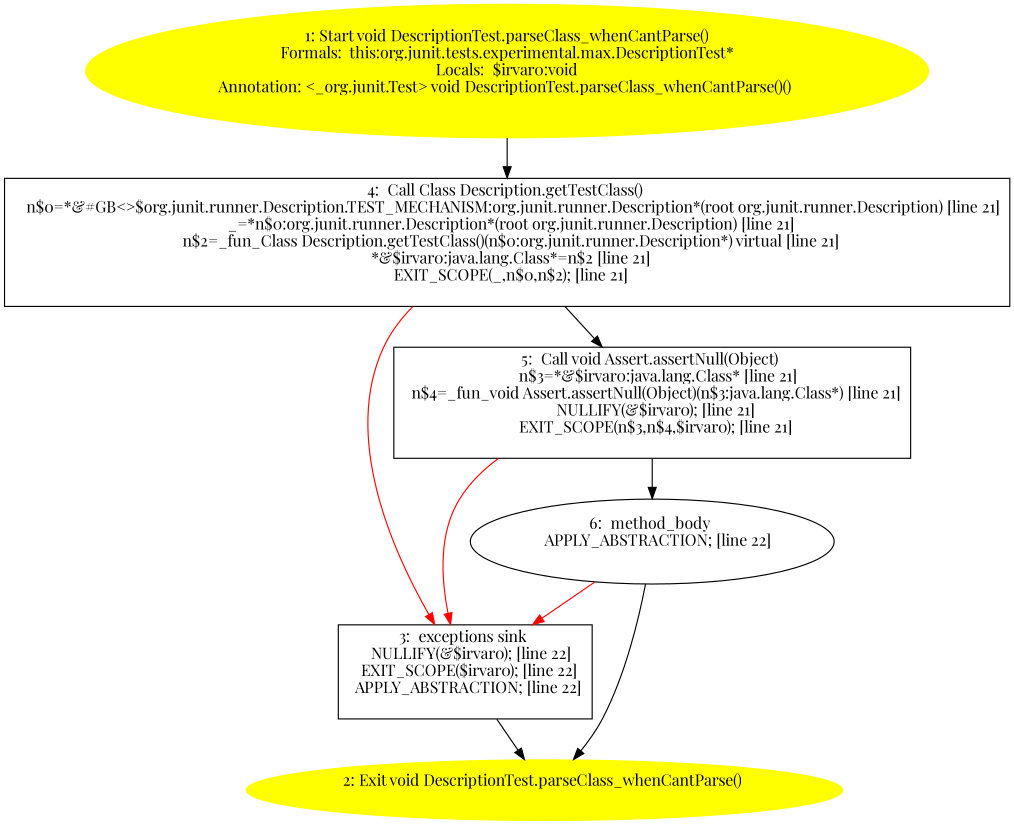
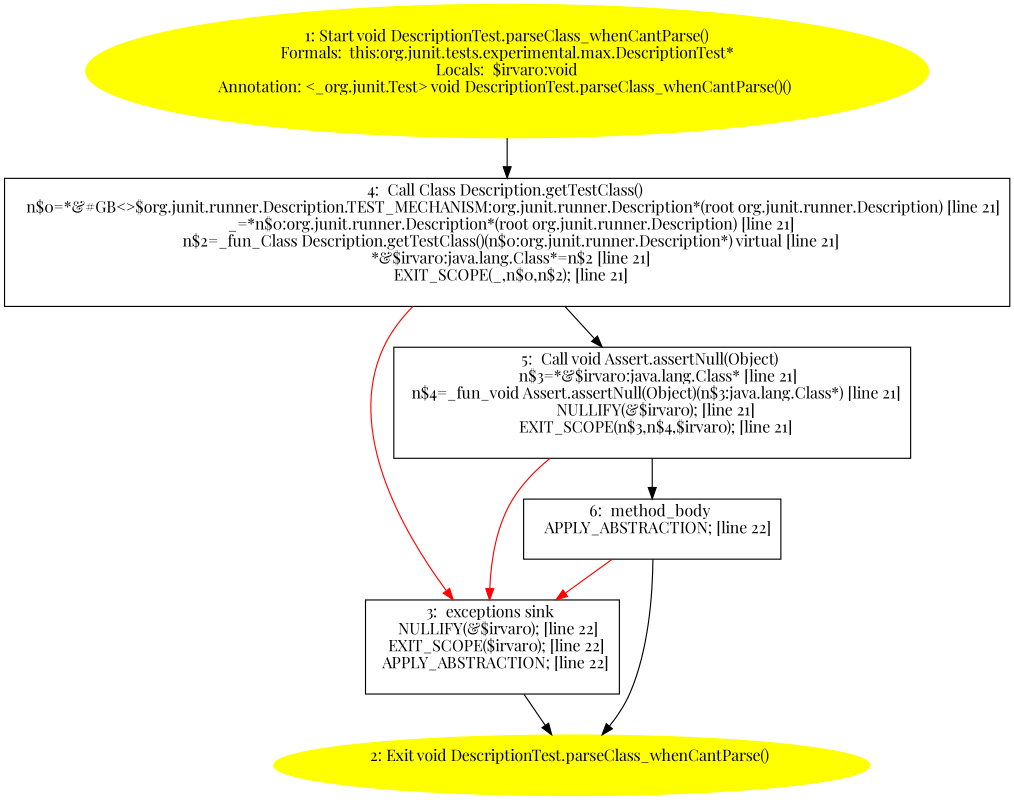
(652, 542) -> (652, 529)
